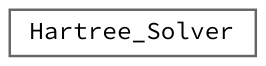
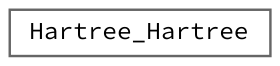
(133, 33) -> (140, 33)
